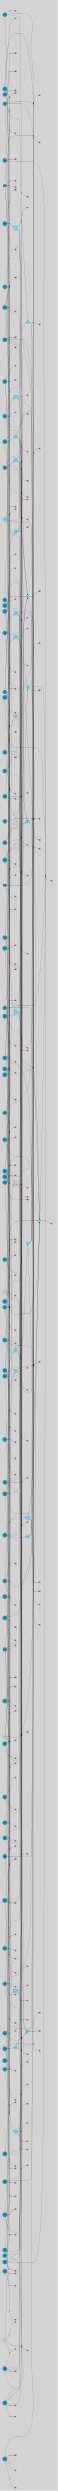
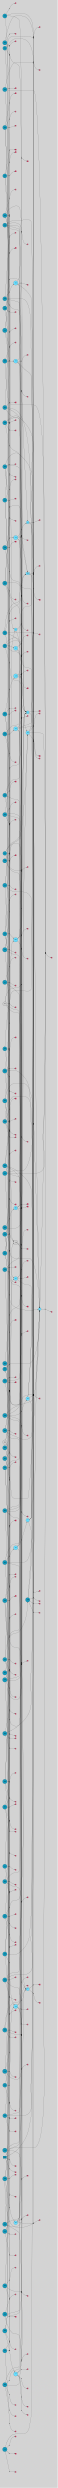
(5, 186) -> (5, 500)
(5, 519) -> (5, 423)
(5, 600) -> none
(5, 885) -> (5, 467)
(28, 1518) -> (28, 1600)
(5, 2182) -> (5, 2157)
(5, 2340) -> (5, 2286)
